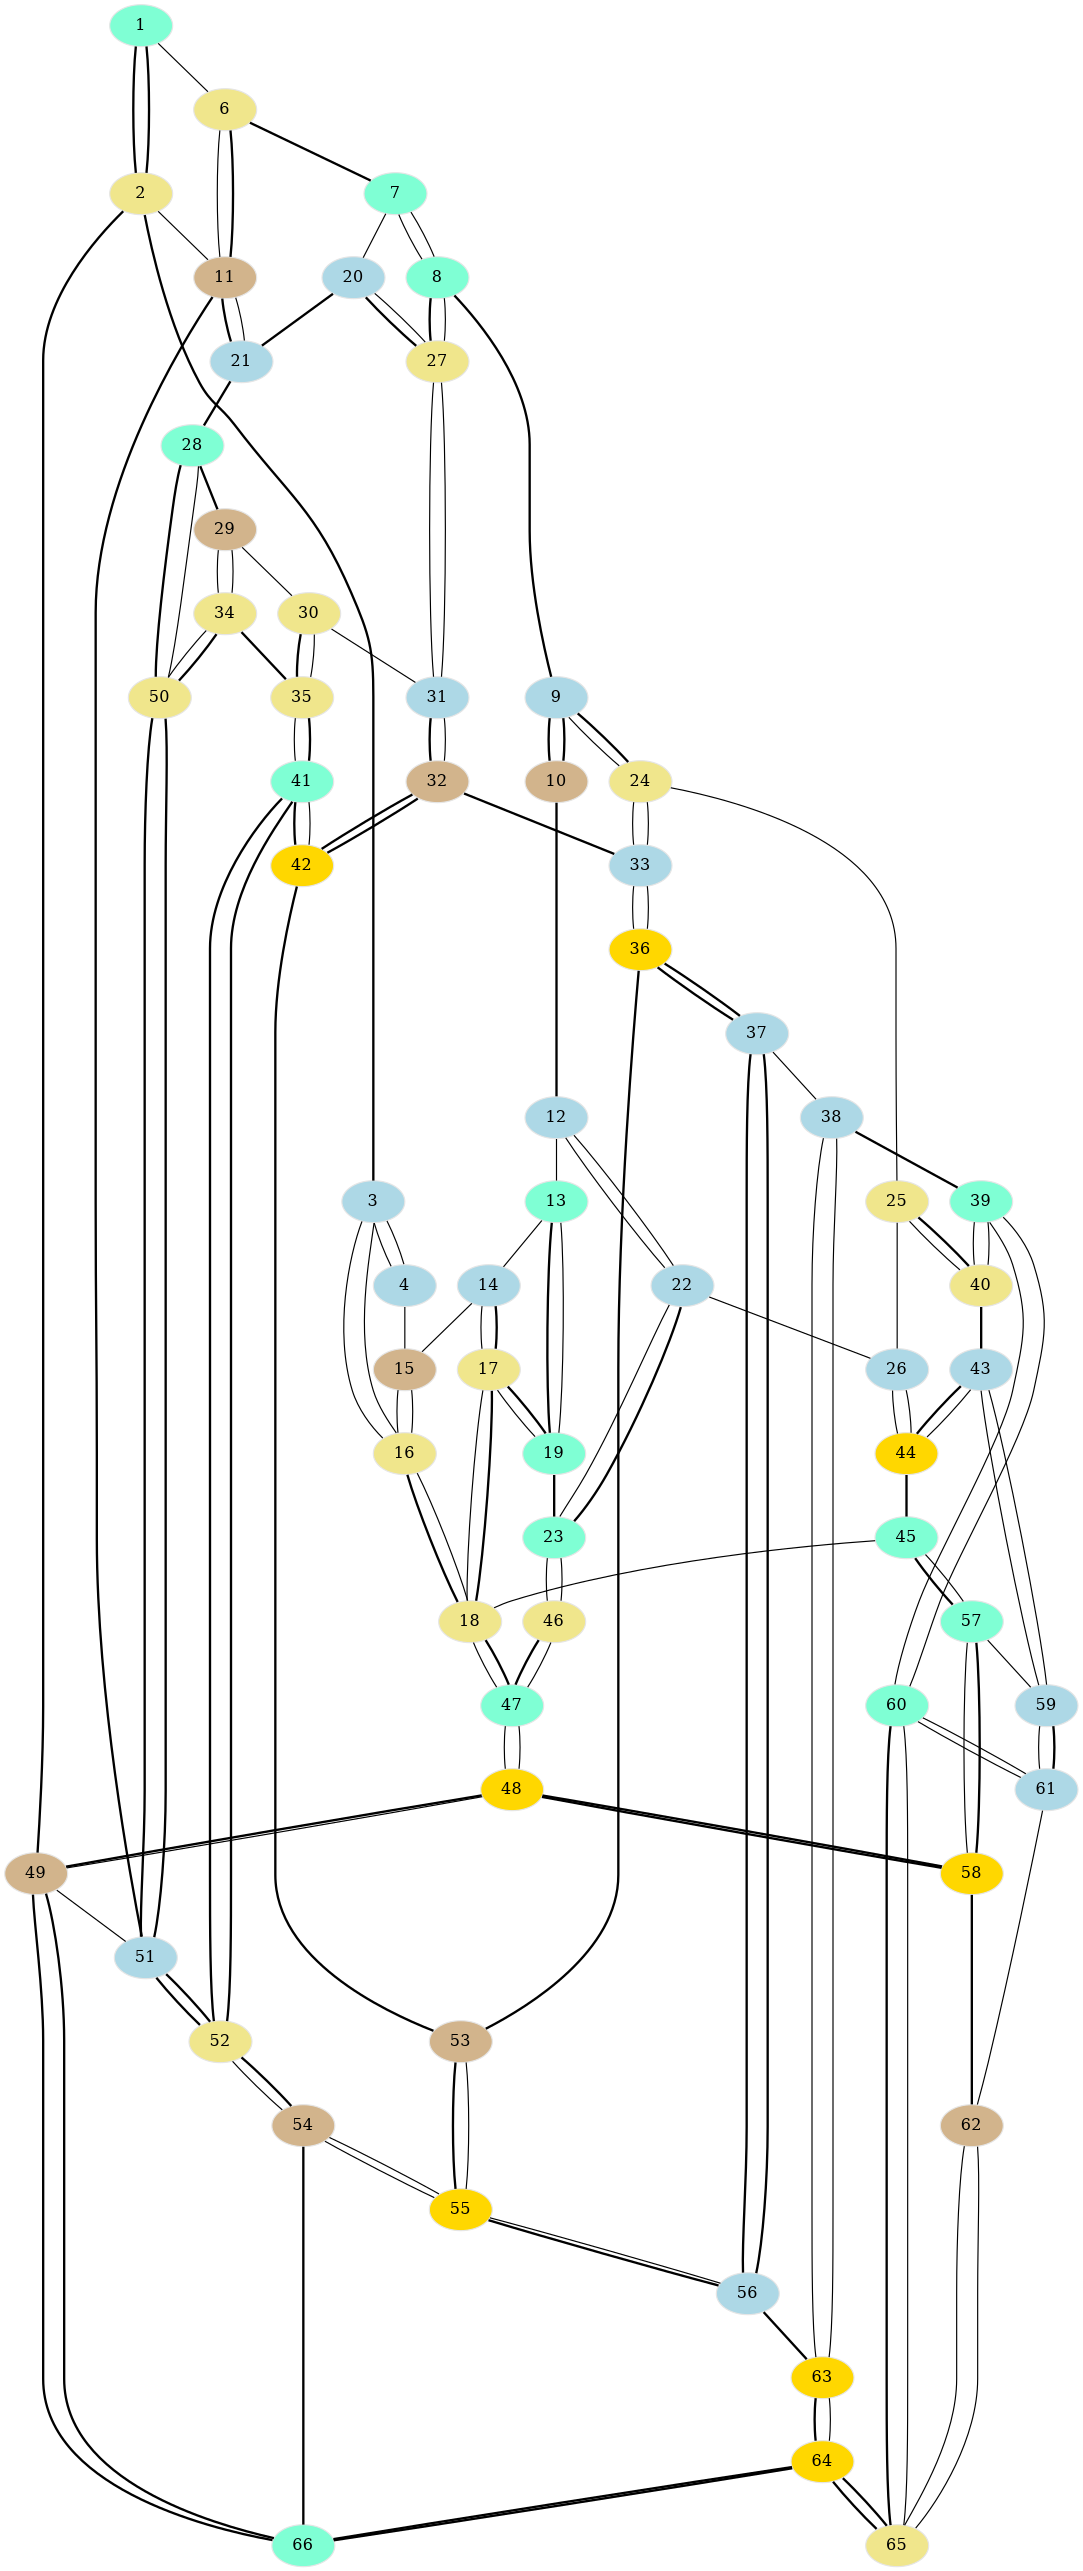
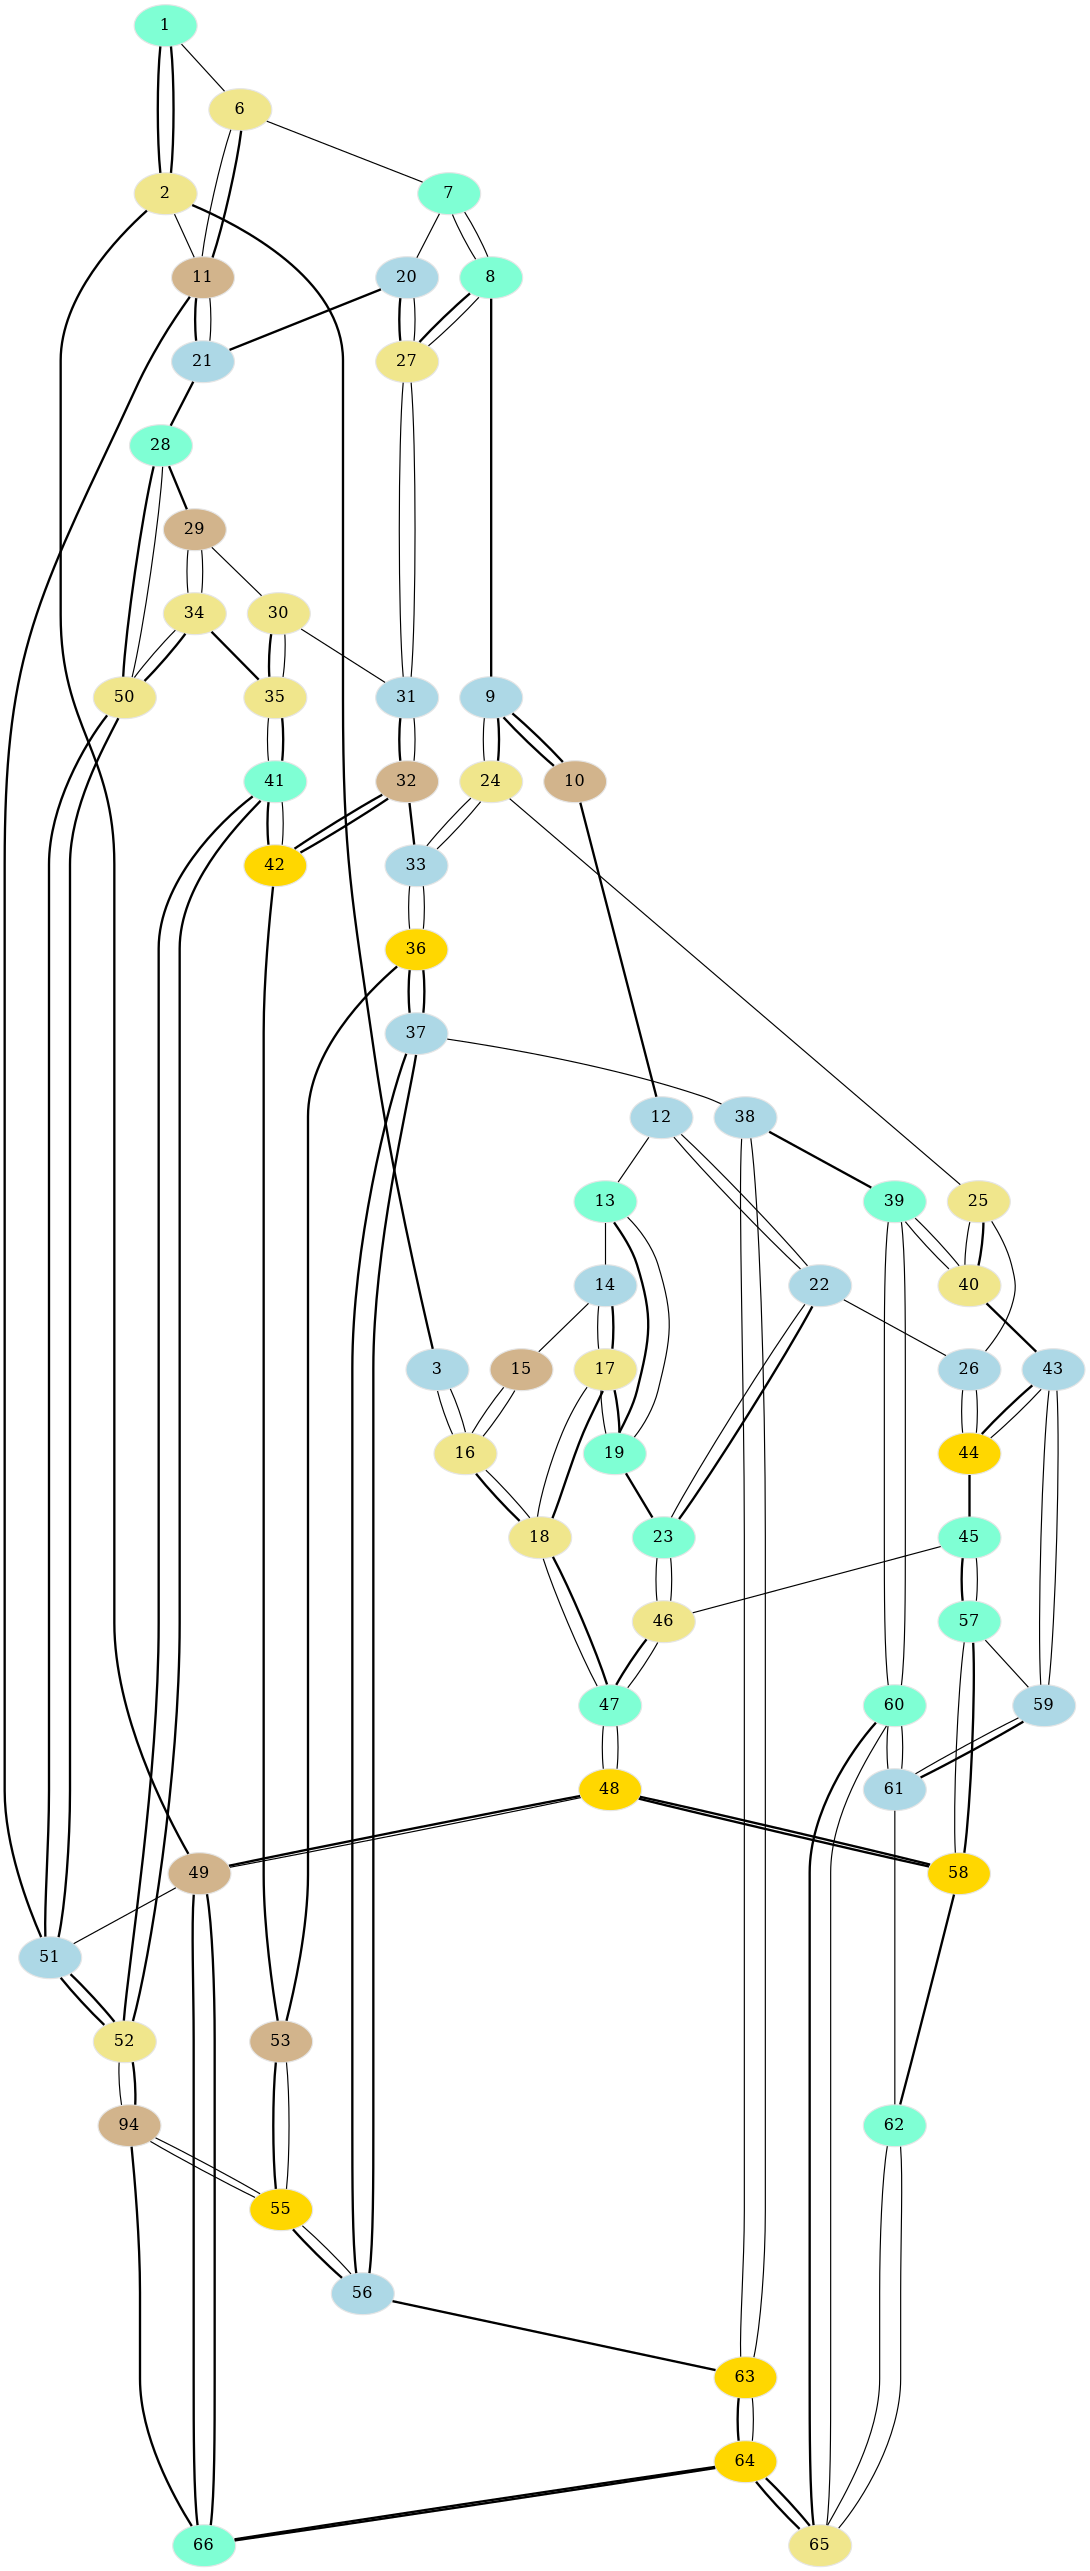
(310, 152) -> (345, 152)
(405, 1286) -> none
(682, 1563) -> (817, 1580)
(303, 2126) -> (130, 2126)
(972, 2126) -> (895, 2126)
